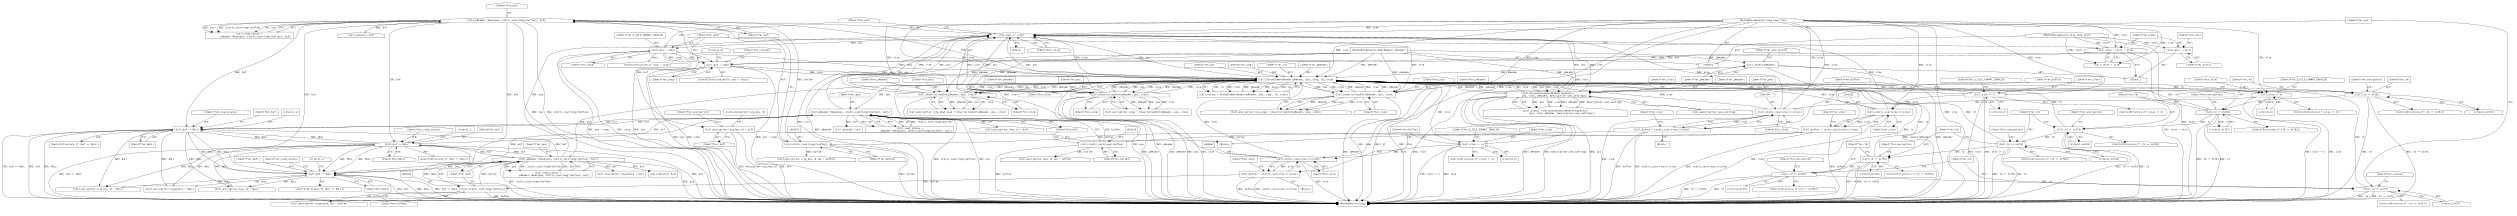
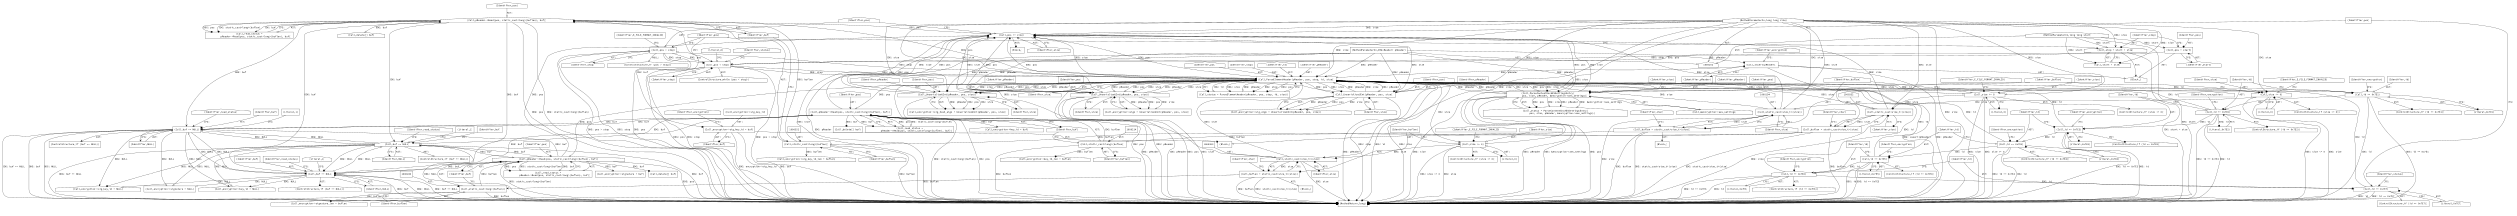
(834, 42) -> none
(2433, 102) -> (2433, 102)
